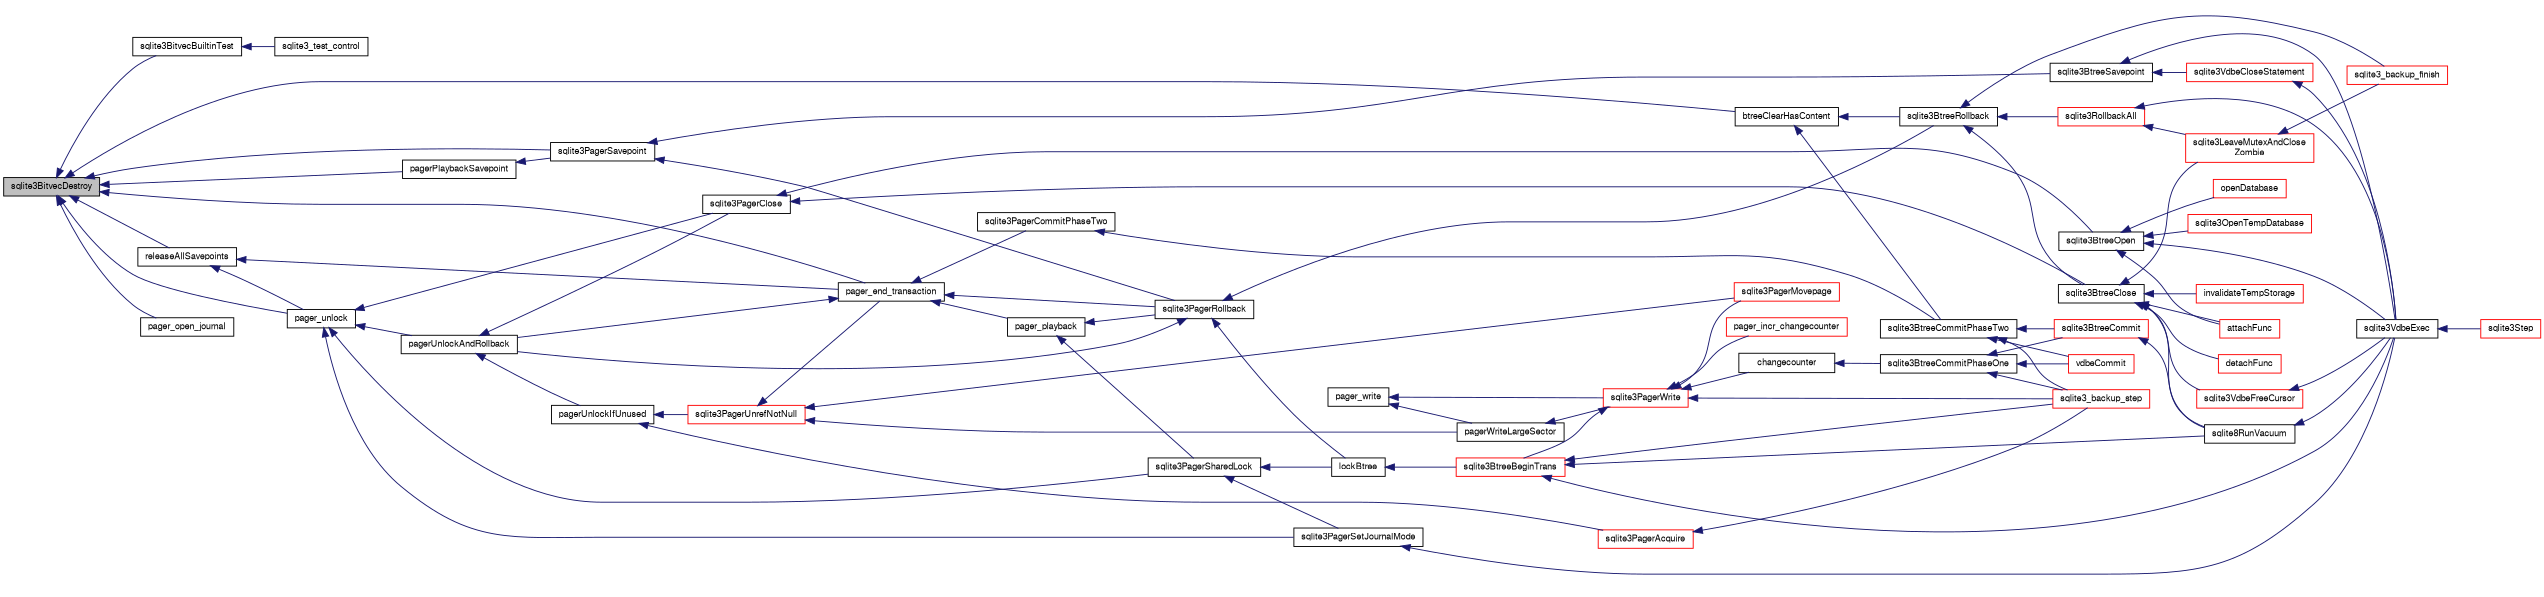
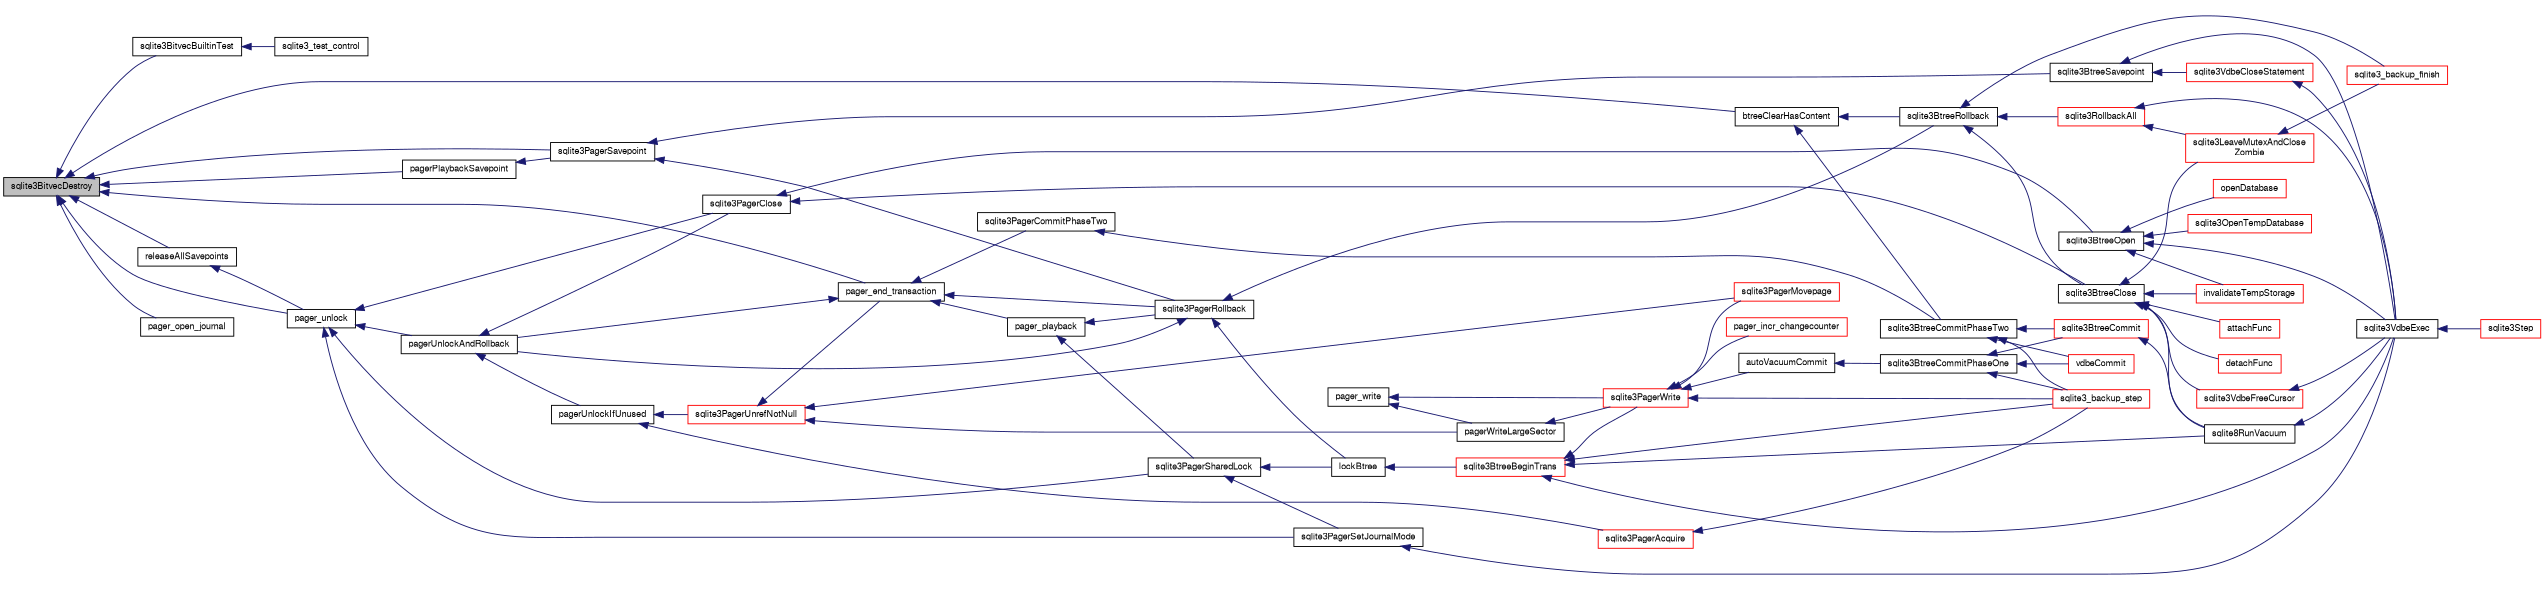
(542, 275) -> none
(2172, 300) -> (2179, 269)
(1787, 363) -> (1787, 363)
(1566, 441) -> (1602, 427)
